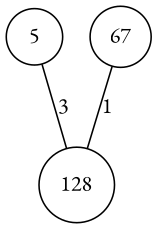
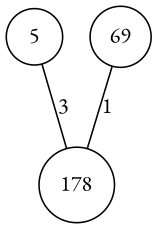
(121, 37) -> (121, 37)
(77, 185) -> (77, 185)
